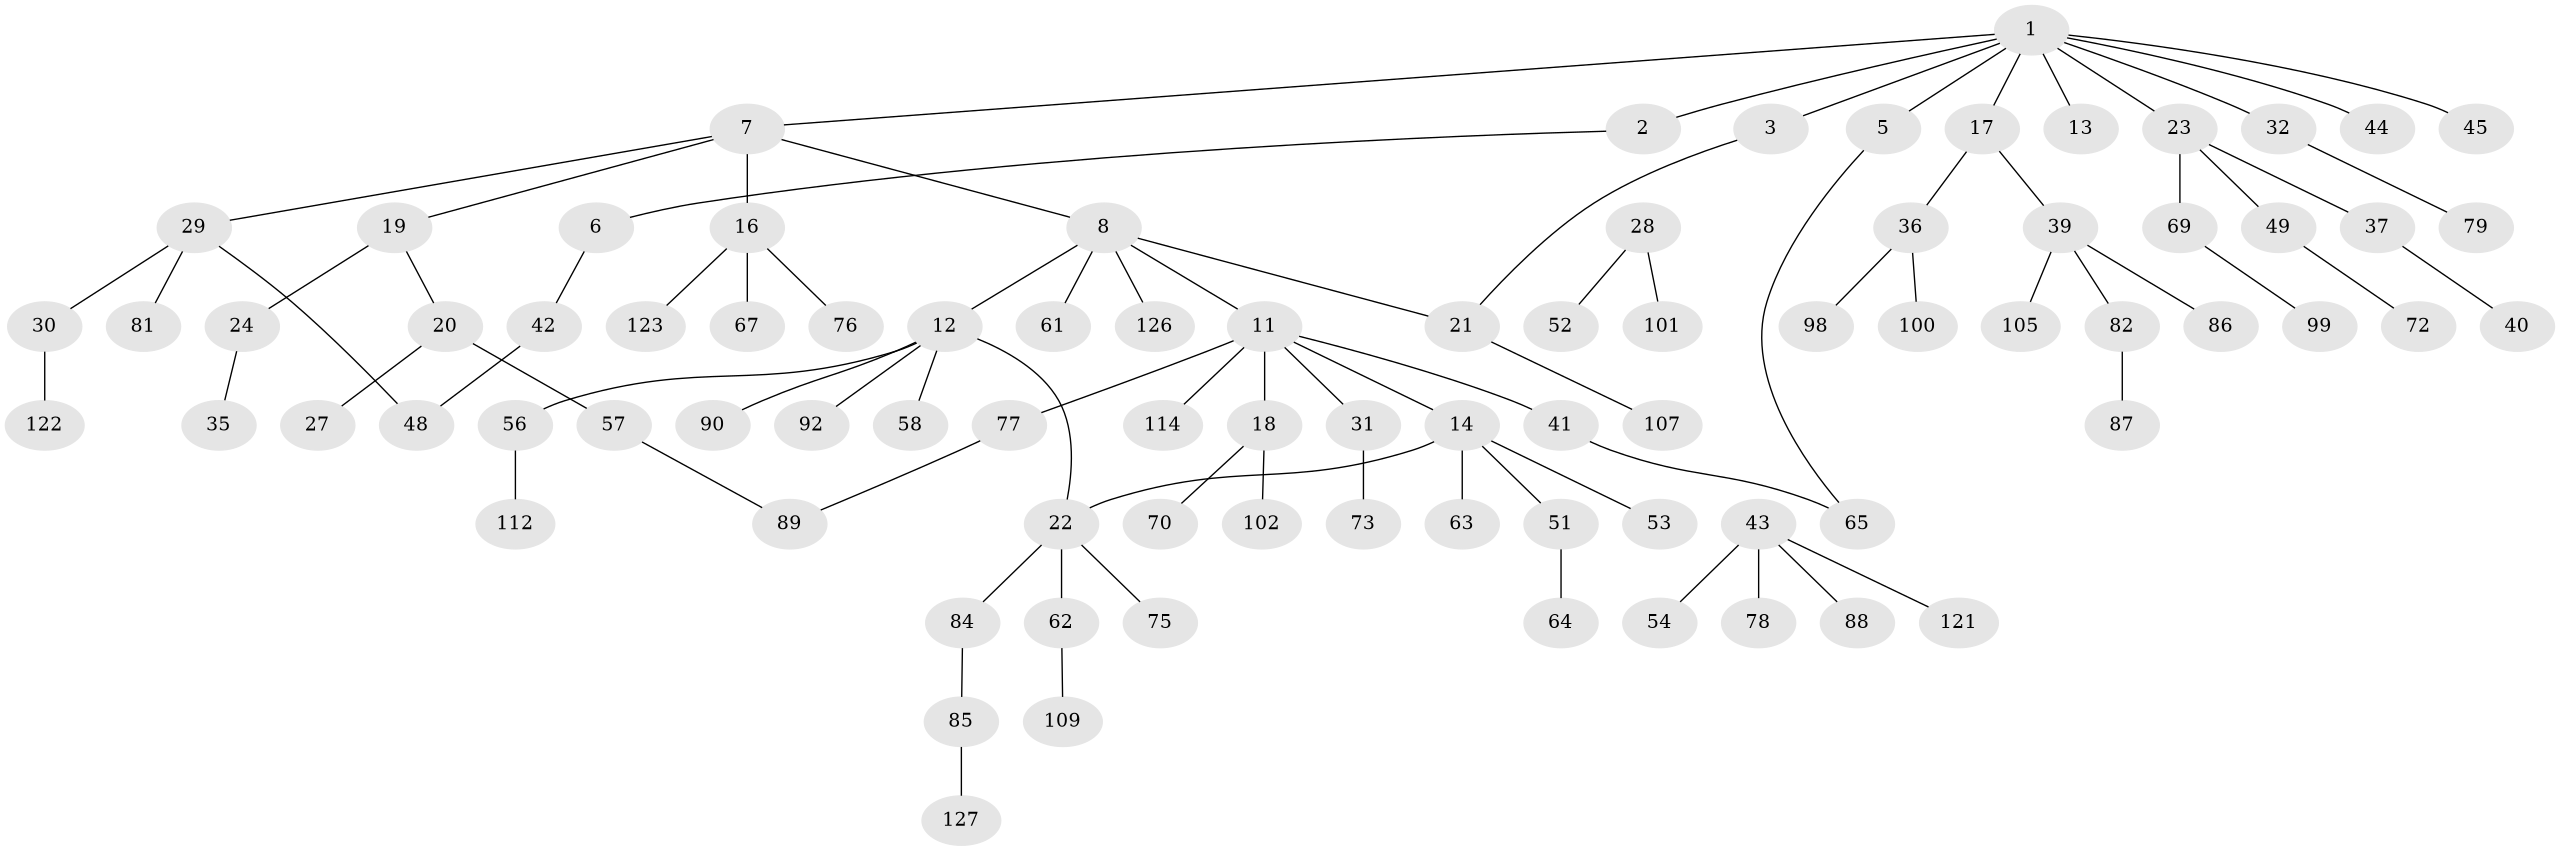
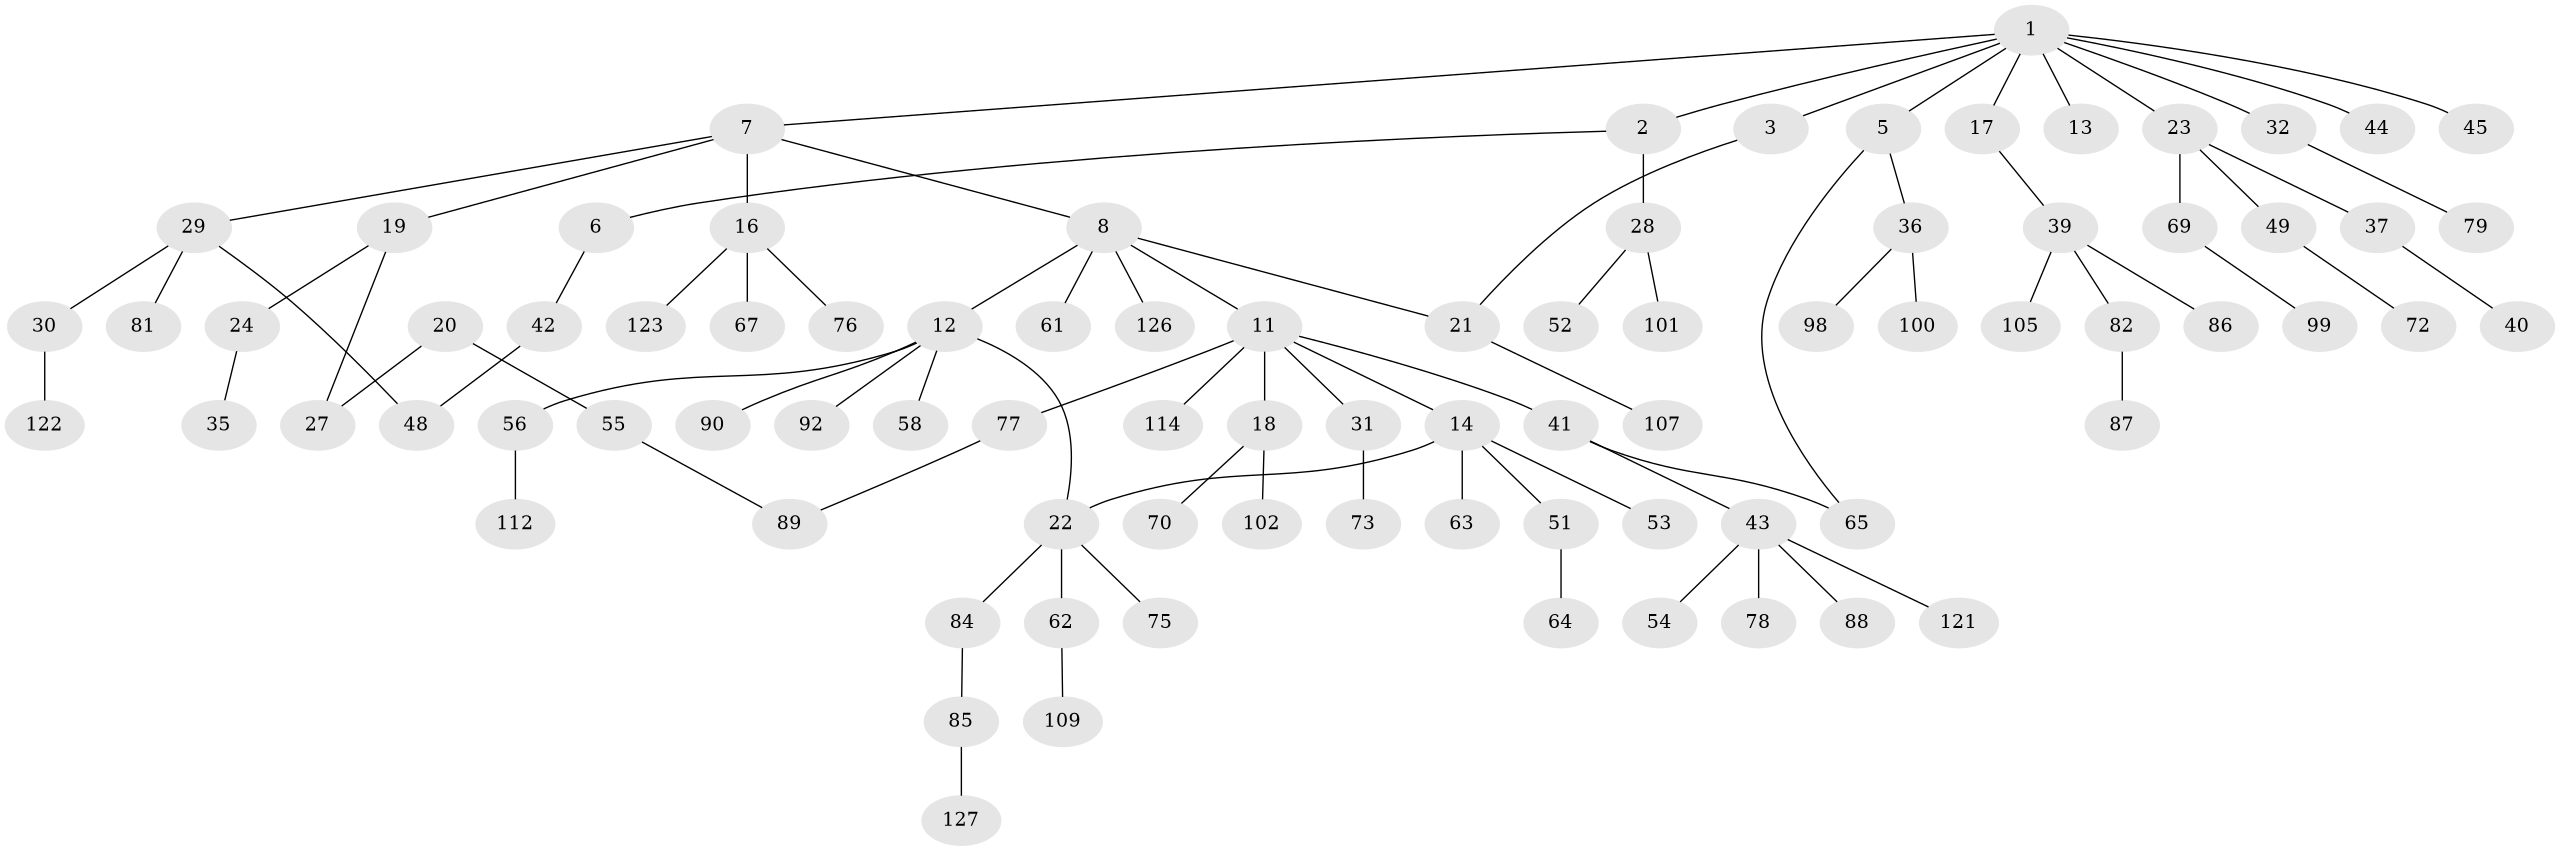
(1947, 178) -> (1897, 178)
none -> (1643, 186)
(420, 277) -> (356, 326)
(614, 425) -> (614, 425)
none -> (1660, 475)
